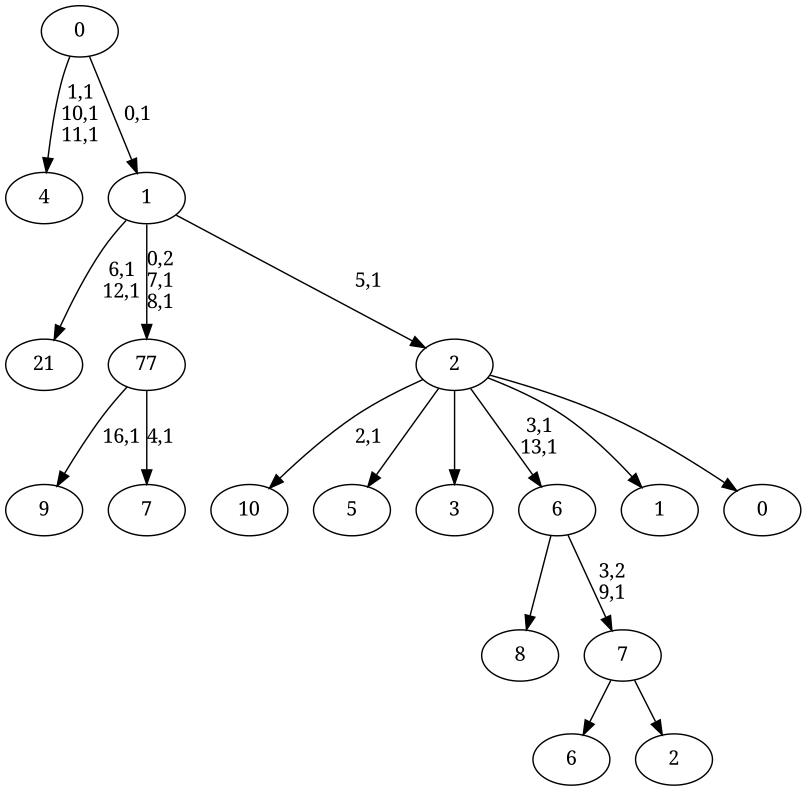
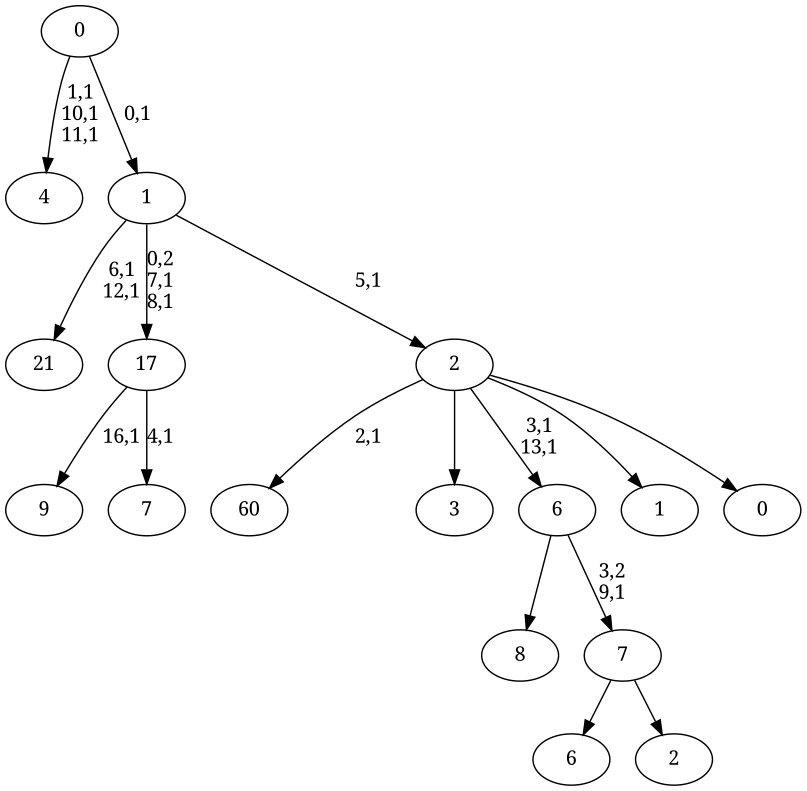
(147, 365) -> (147, 365)
(249, 510) -> (249, 510)
(352, 510) -> none
